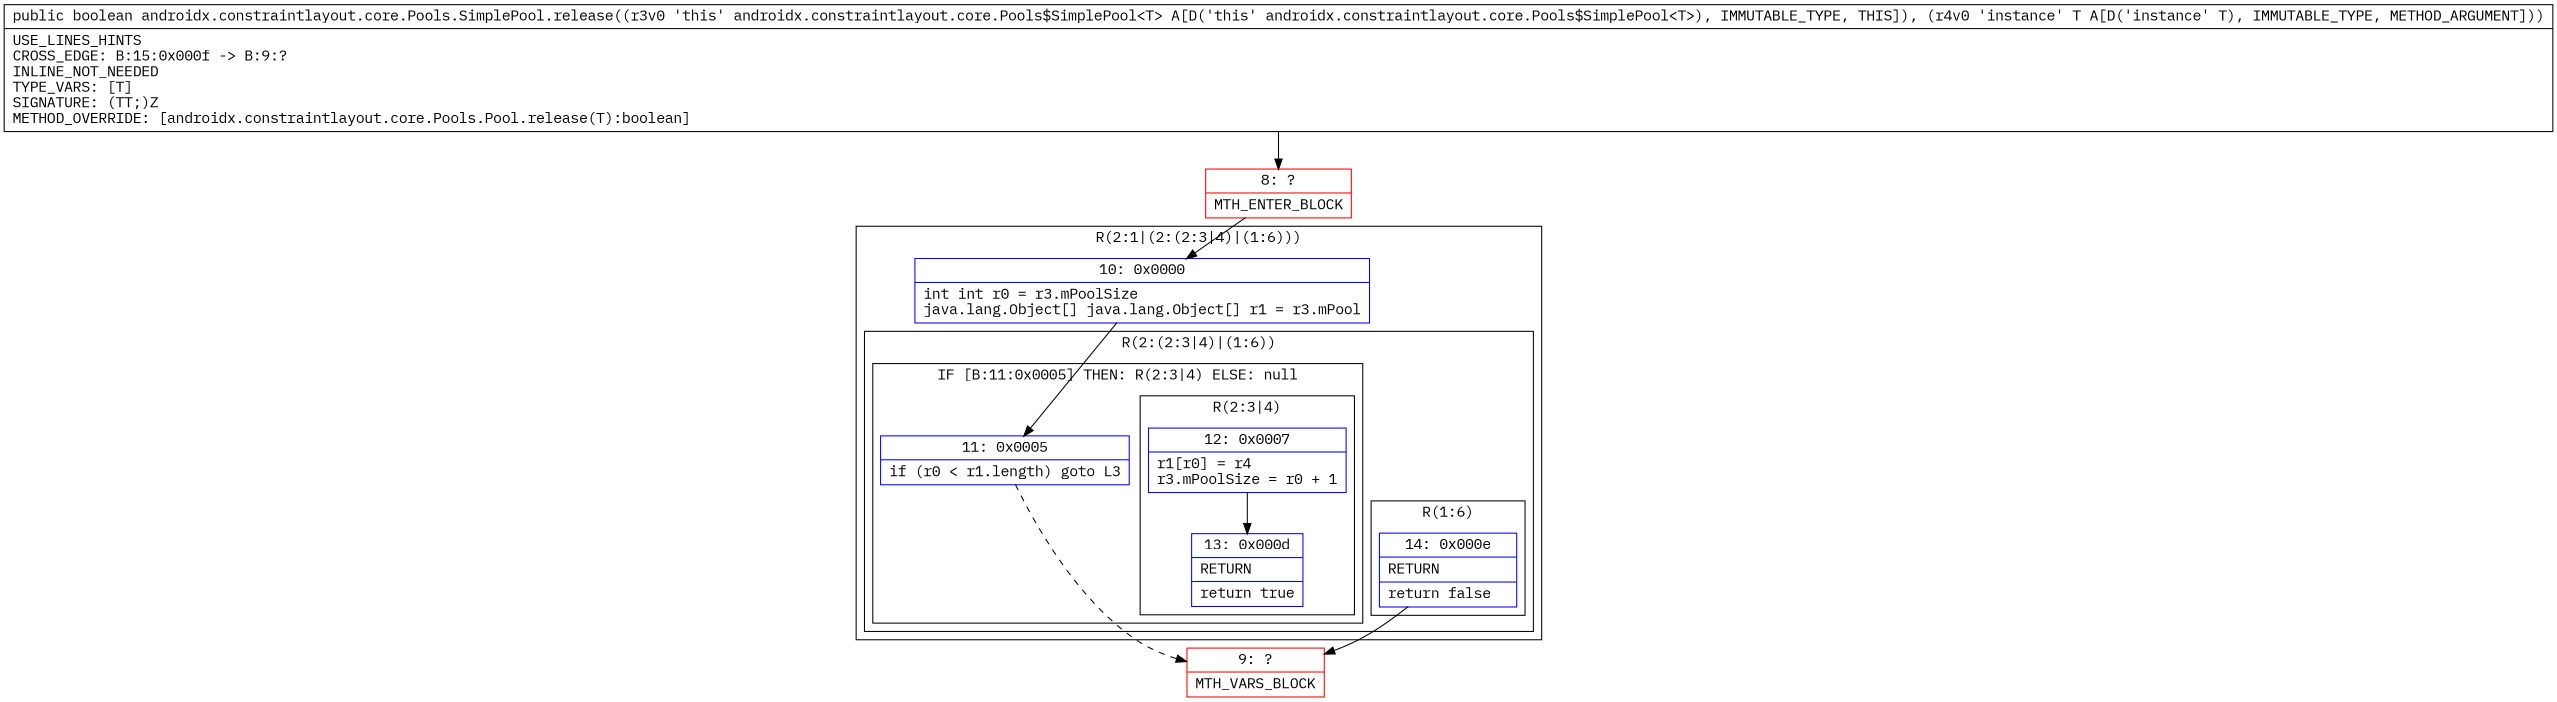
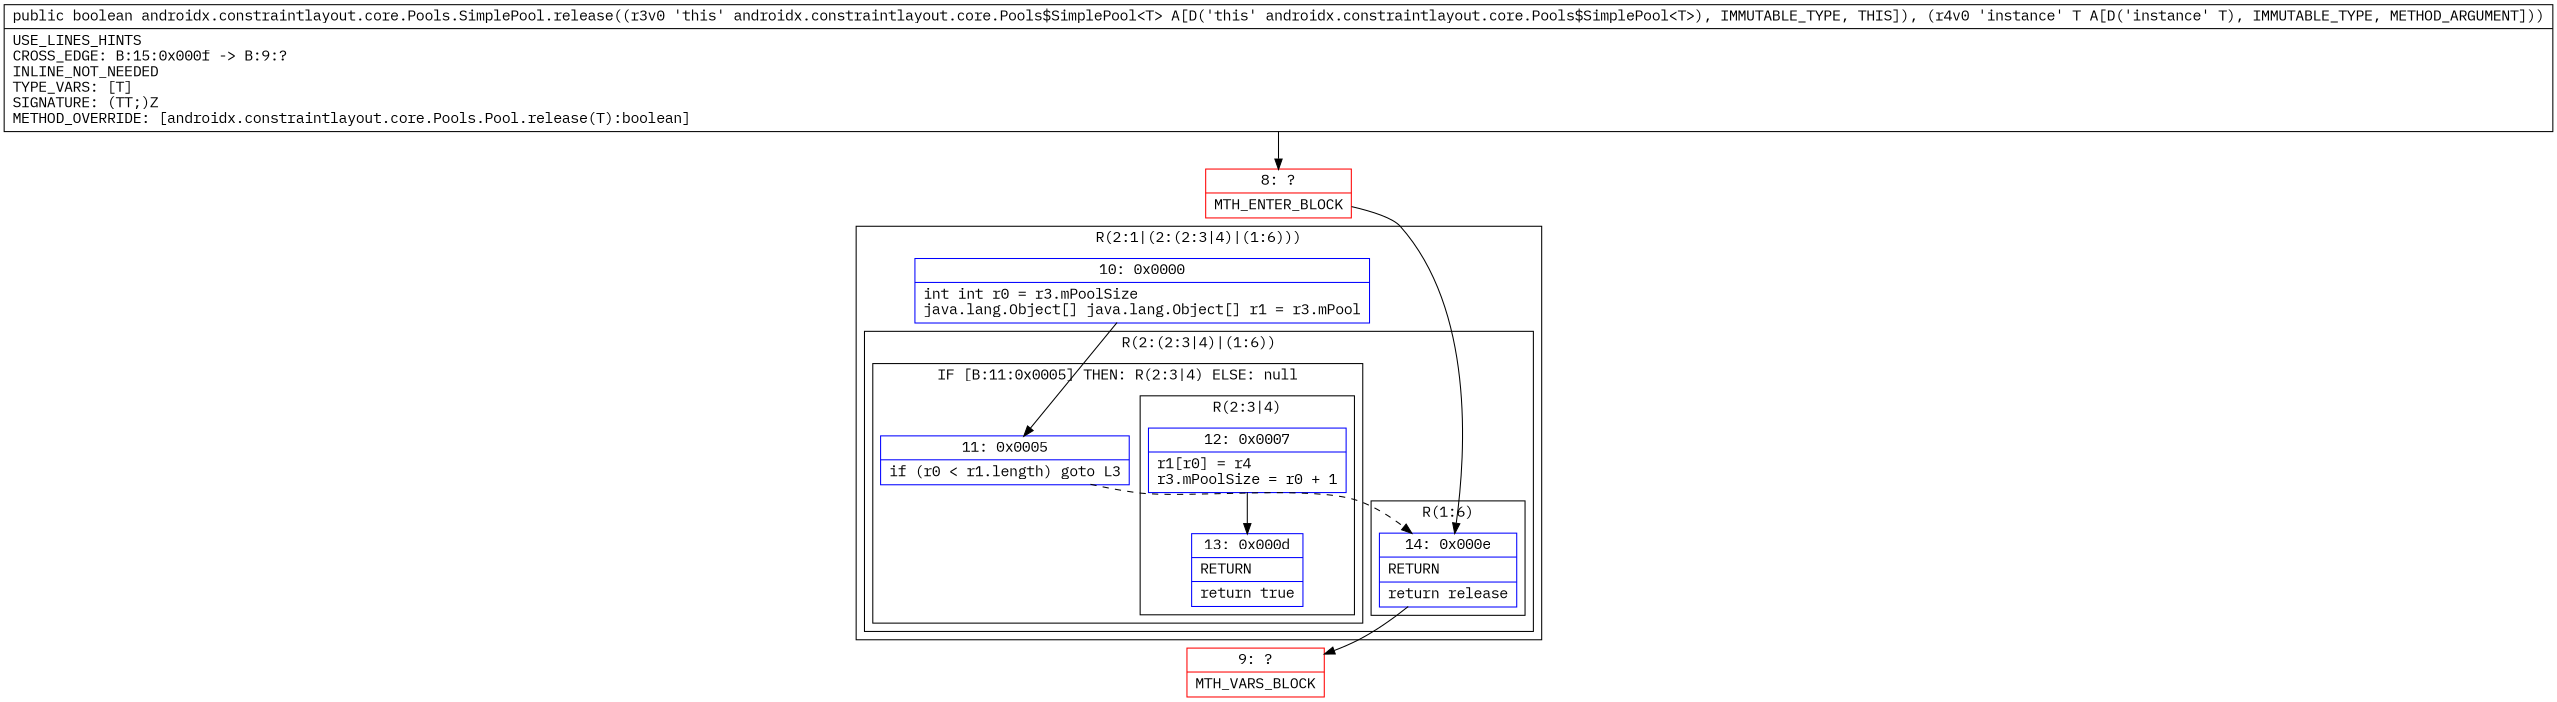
(1220, 235) -> (1454, 342)
(1080, 587) -> (1259, 493)
(1440, 594) -> (1448, 594)
